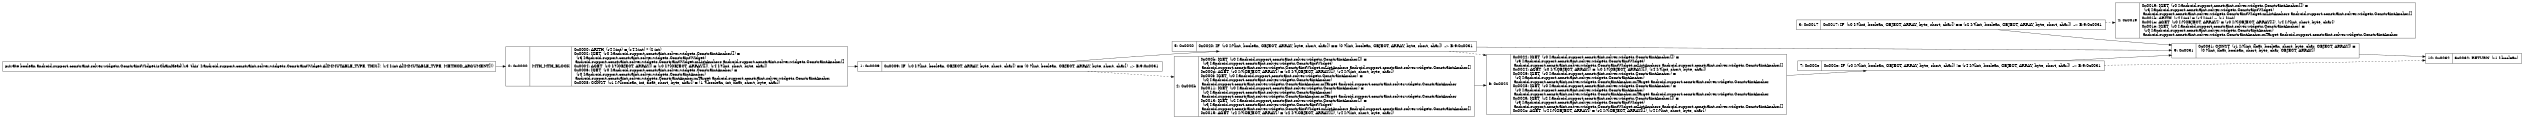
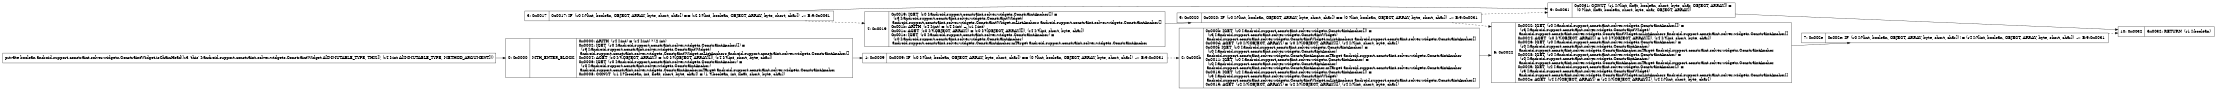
(1823, 49) -> (1513, 13)
(1143, 56) -> (1177, 23)
(2111, 58) -> none
(551, 66) -> (553, 58)
